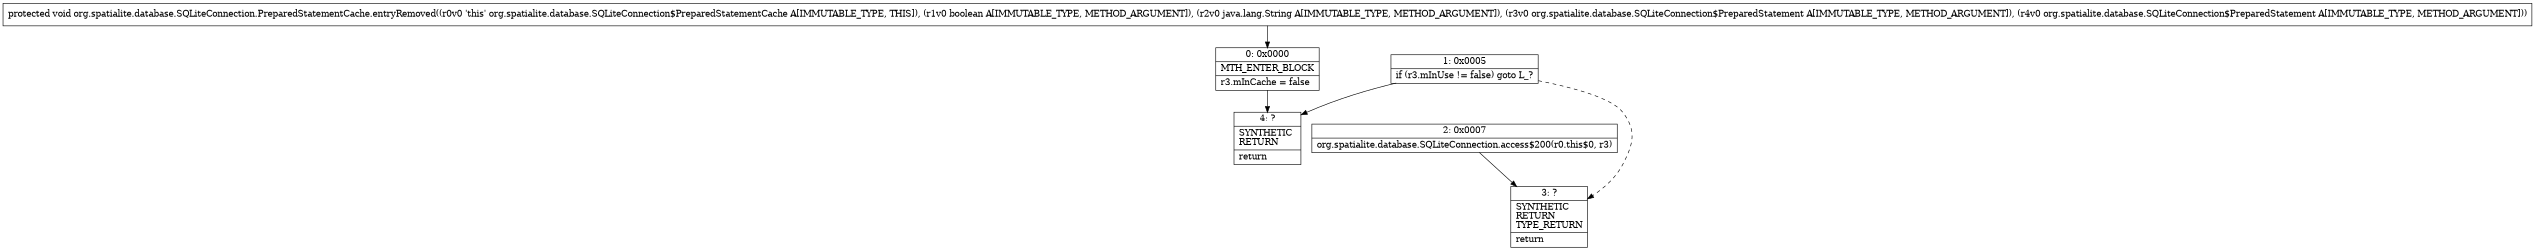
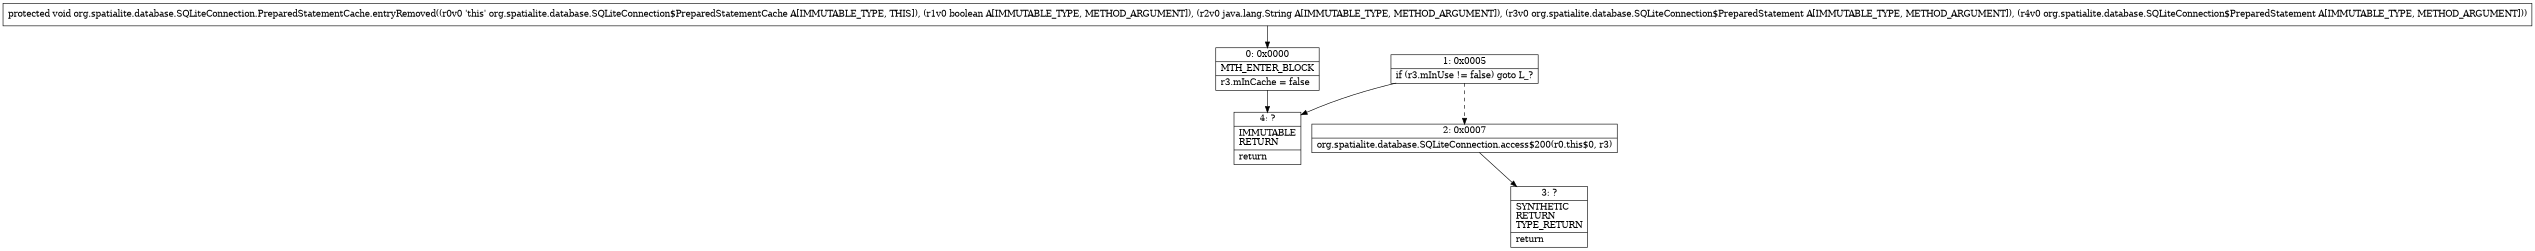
(1625, 116) -> (1465, 101)
(1266, 133) -> (1267, 133)
